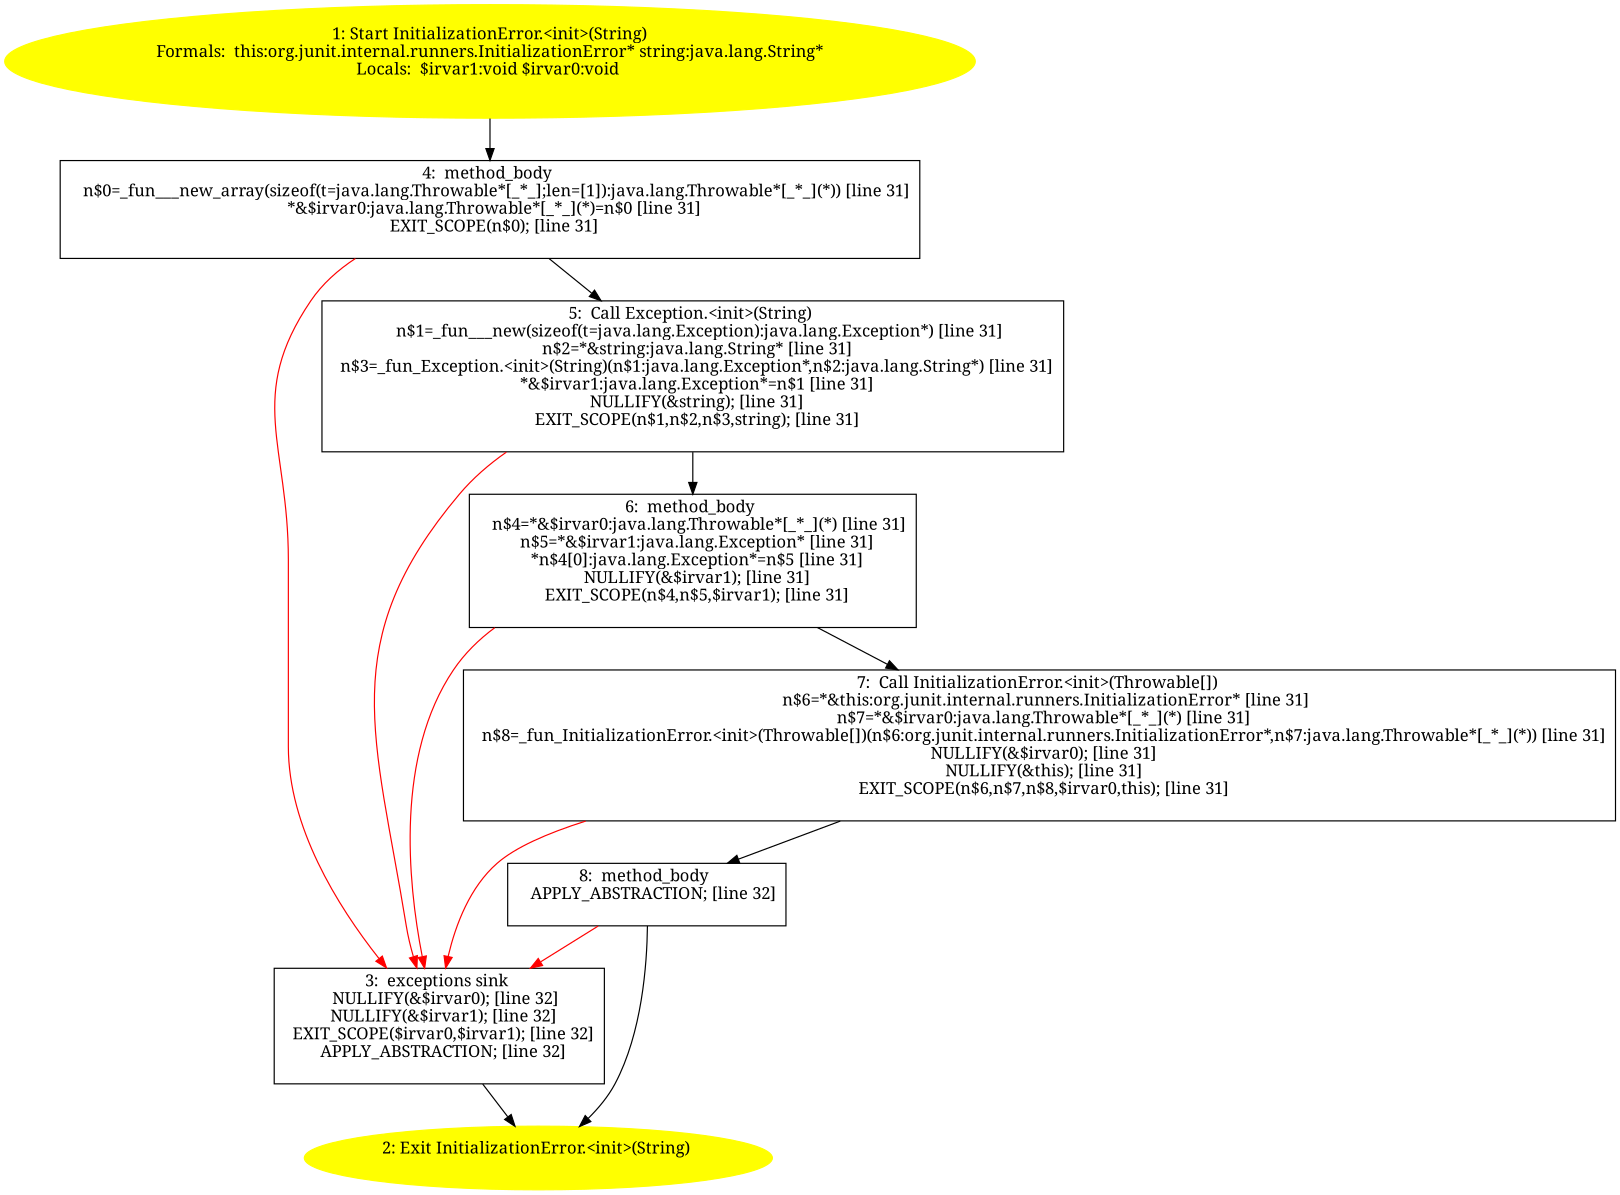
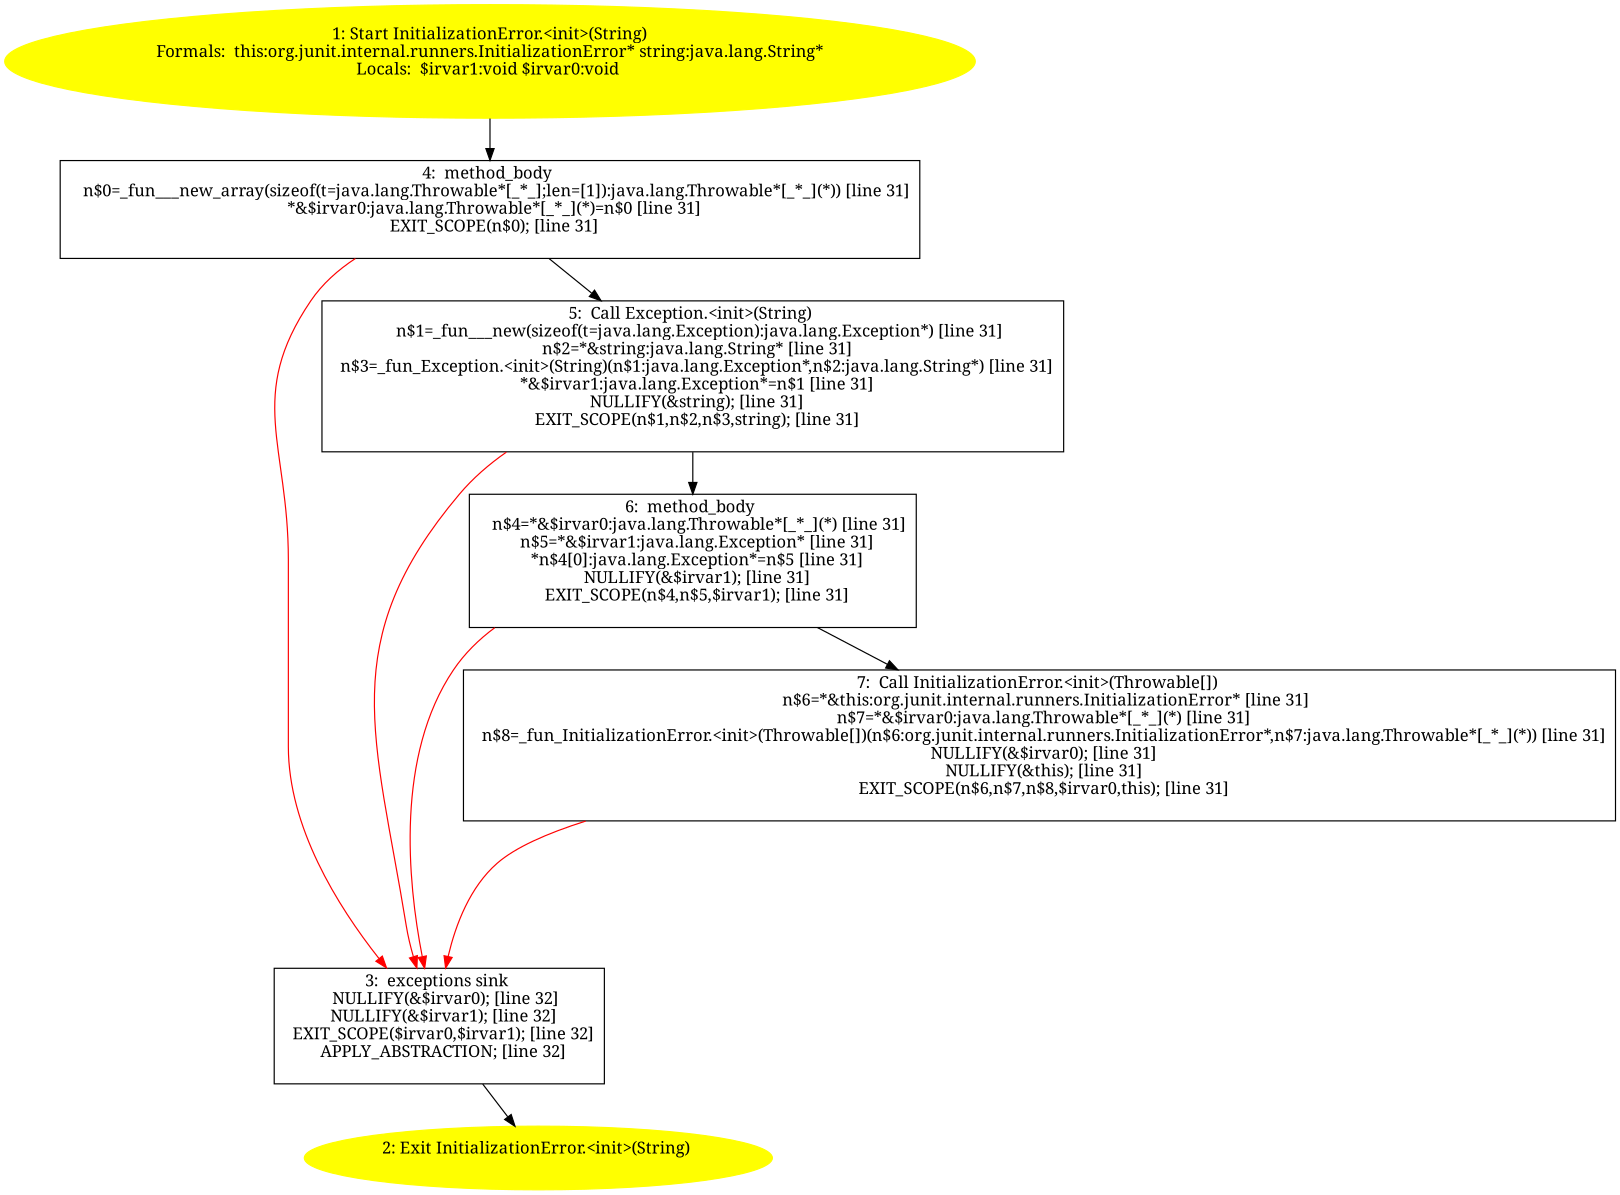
(647, 895) -> none
